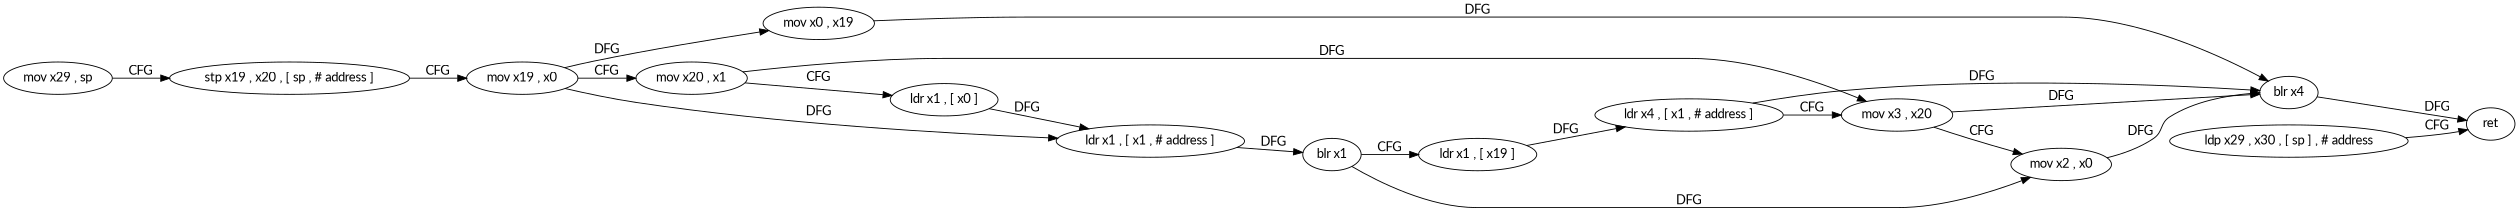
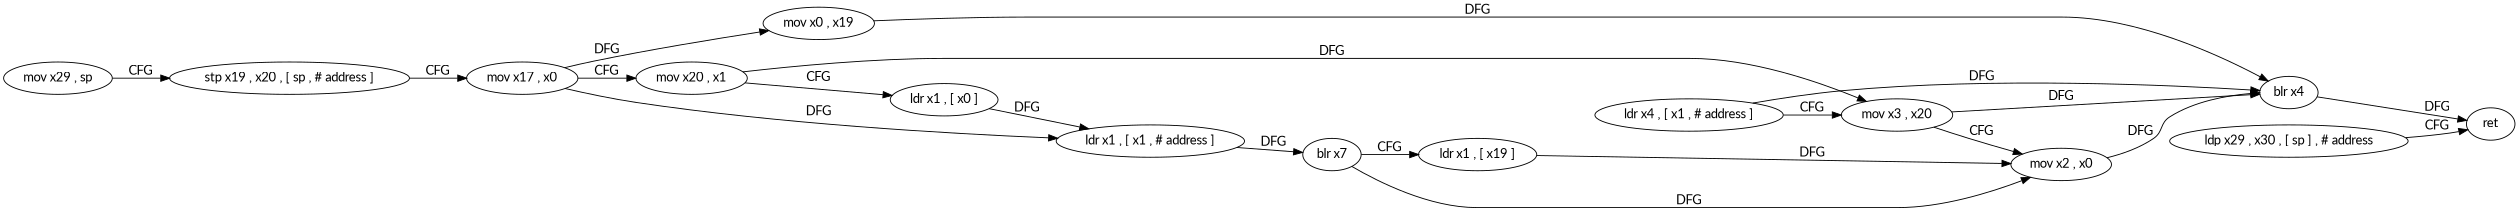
(522, 78) -> (522, 78)
(1571, 137) -> (1769, 160)
(1332, 155) -> (1332, 155)
